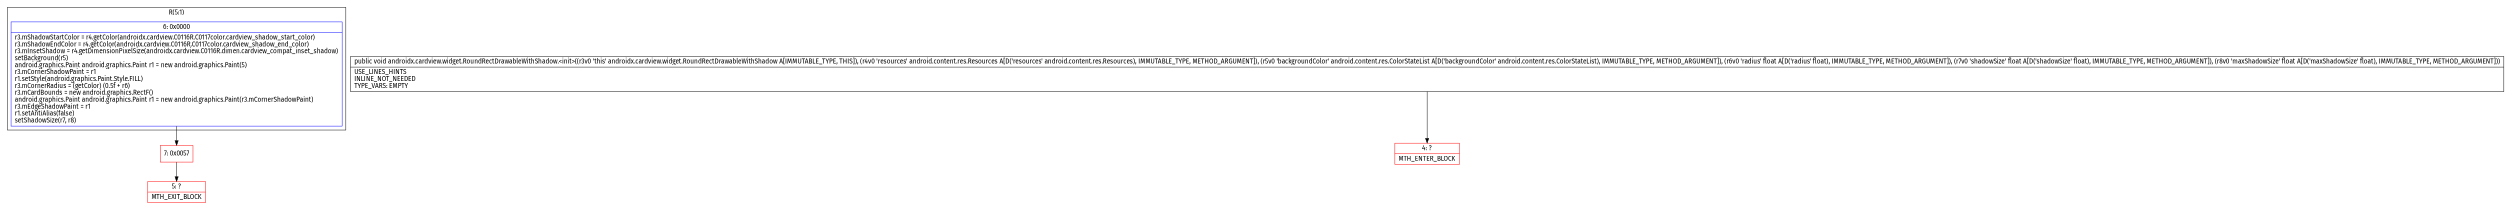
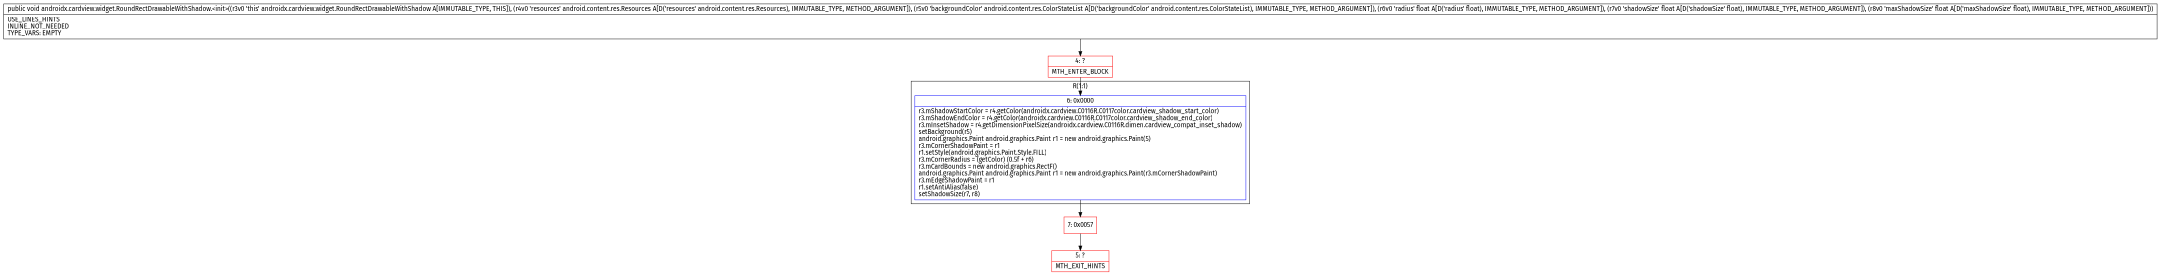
(177, 13) -> (1080, 86)
none -> (1080, 84)
(177, 197) -> (1080, 266)
